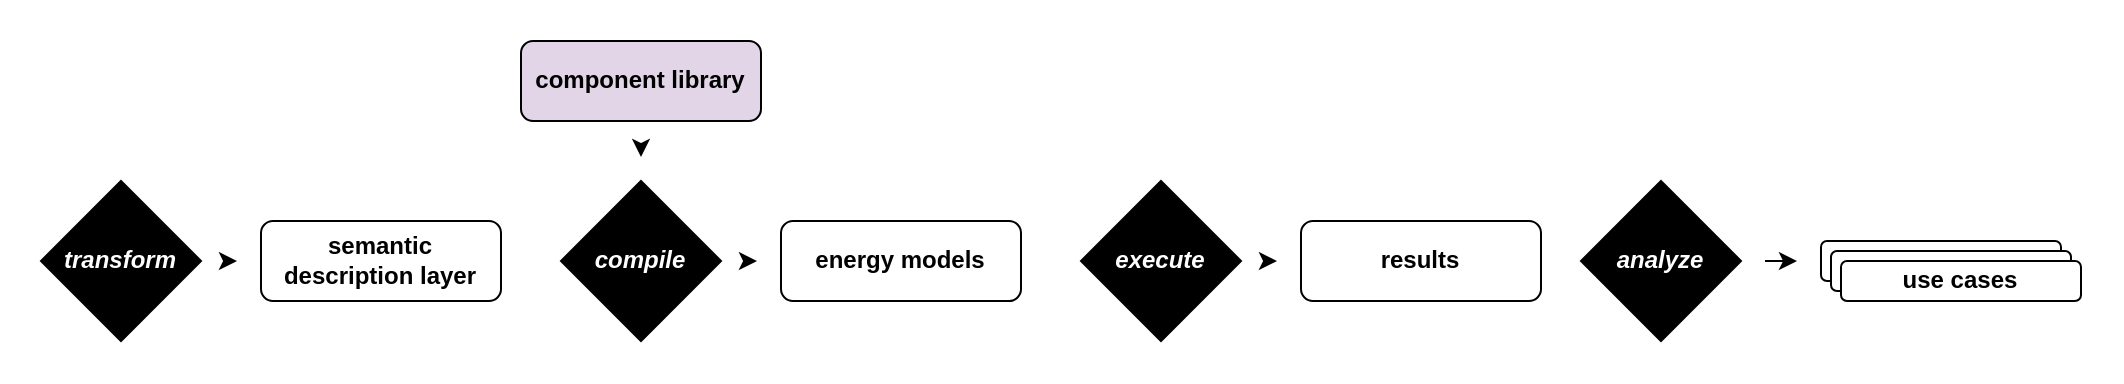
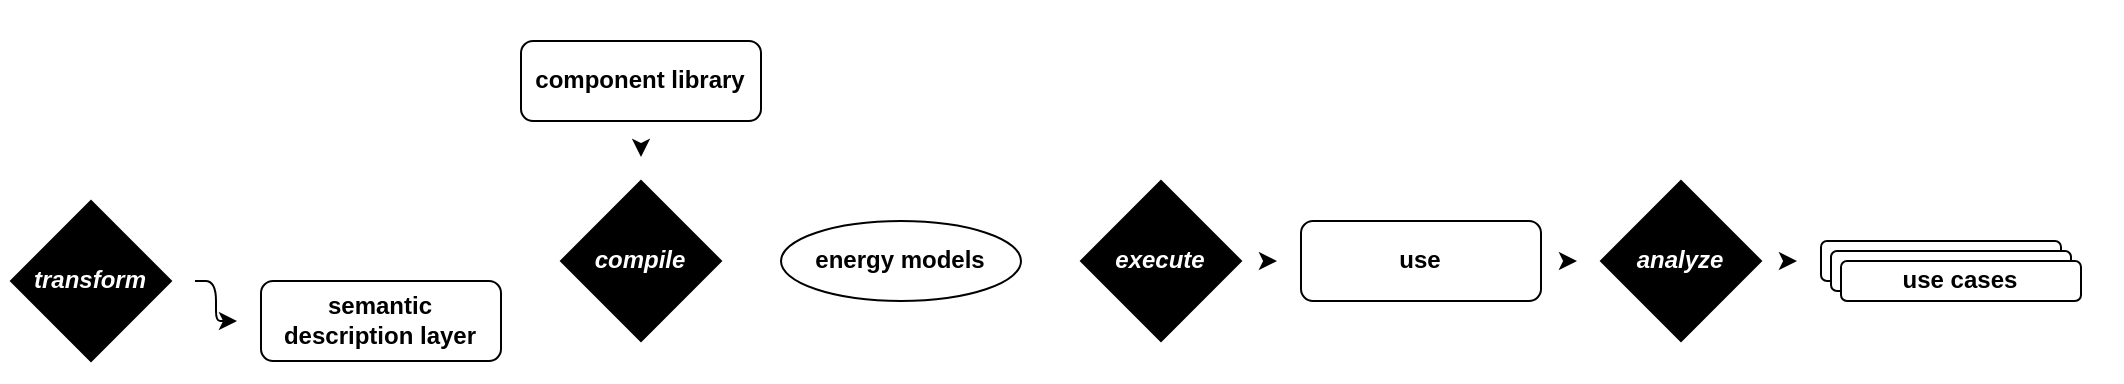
(641, 81) -> (641, 81)
(121, 261) -> (91, 281)
(381, 261) -> (381, 321)
(745, 261) -> none
(901, 261) -> (901, 261)
(1421, 261) -> (1421, 261)
(1661, 261) -> (1681, 261)
